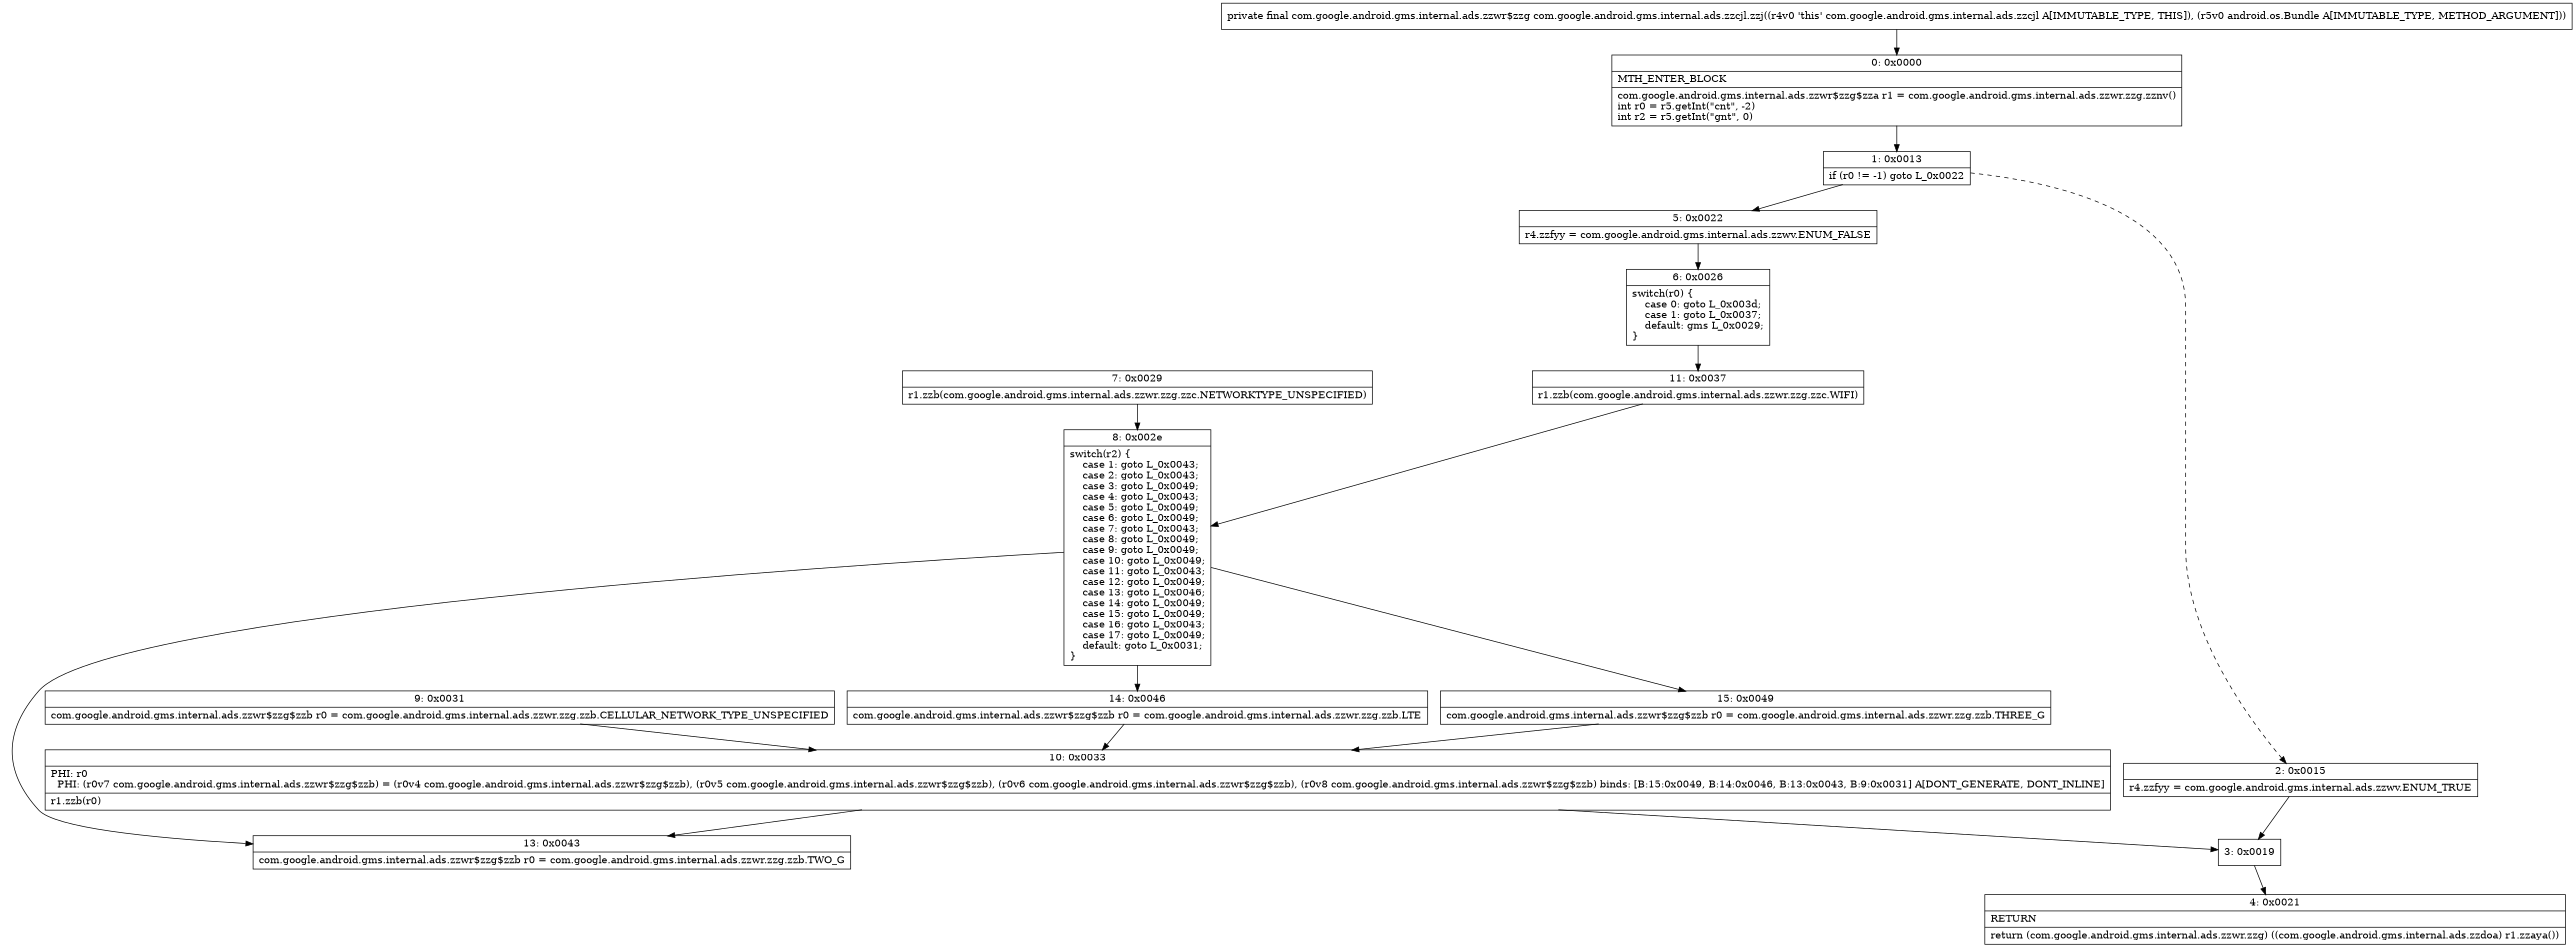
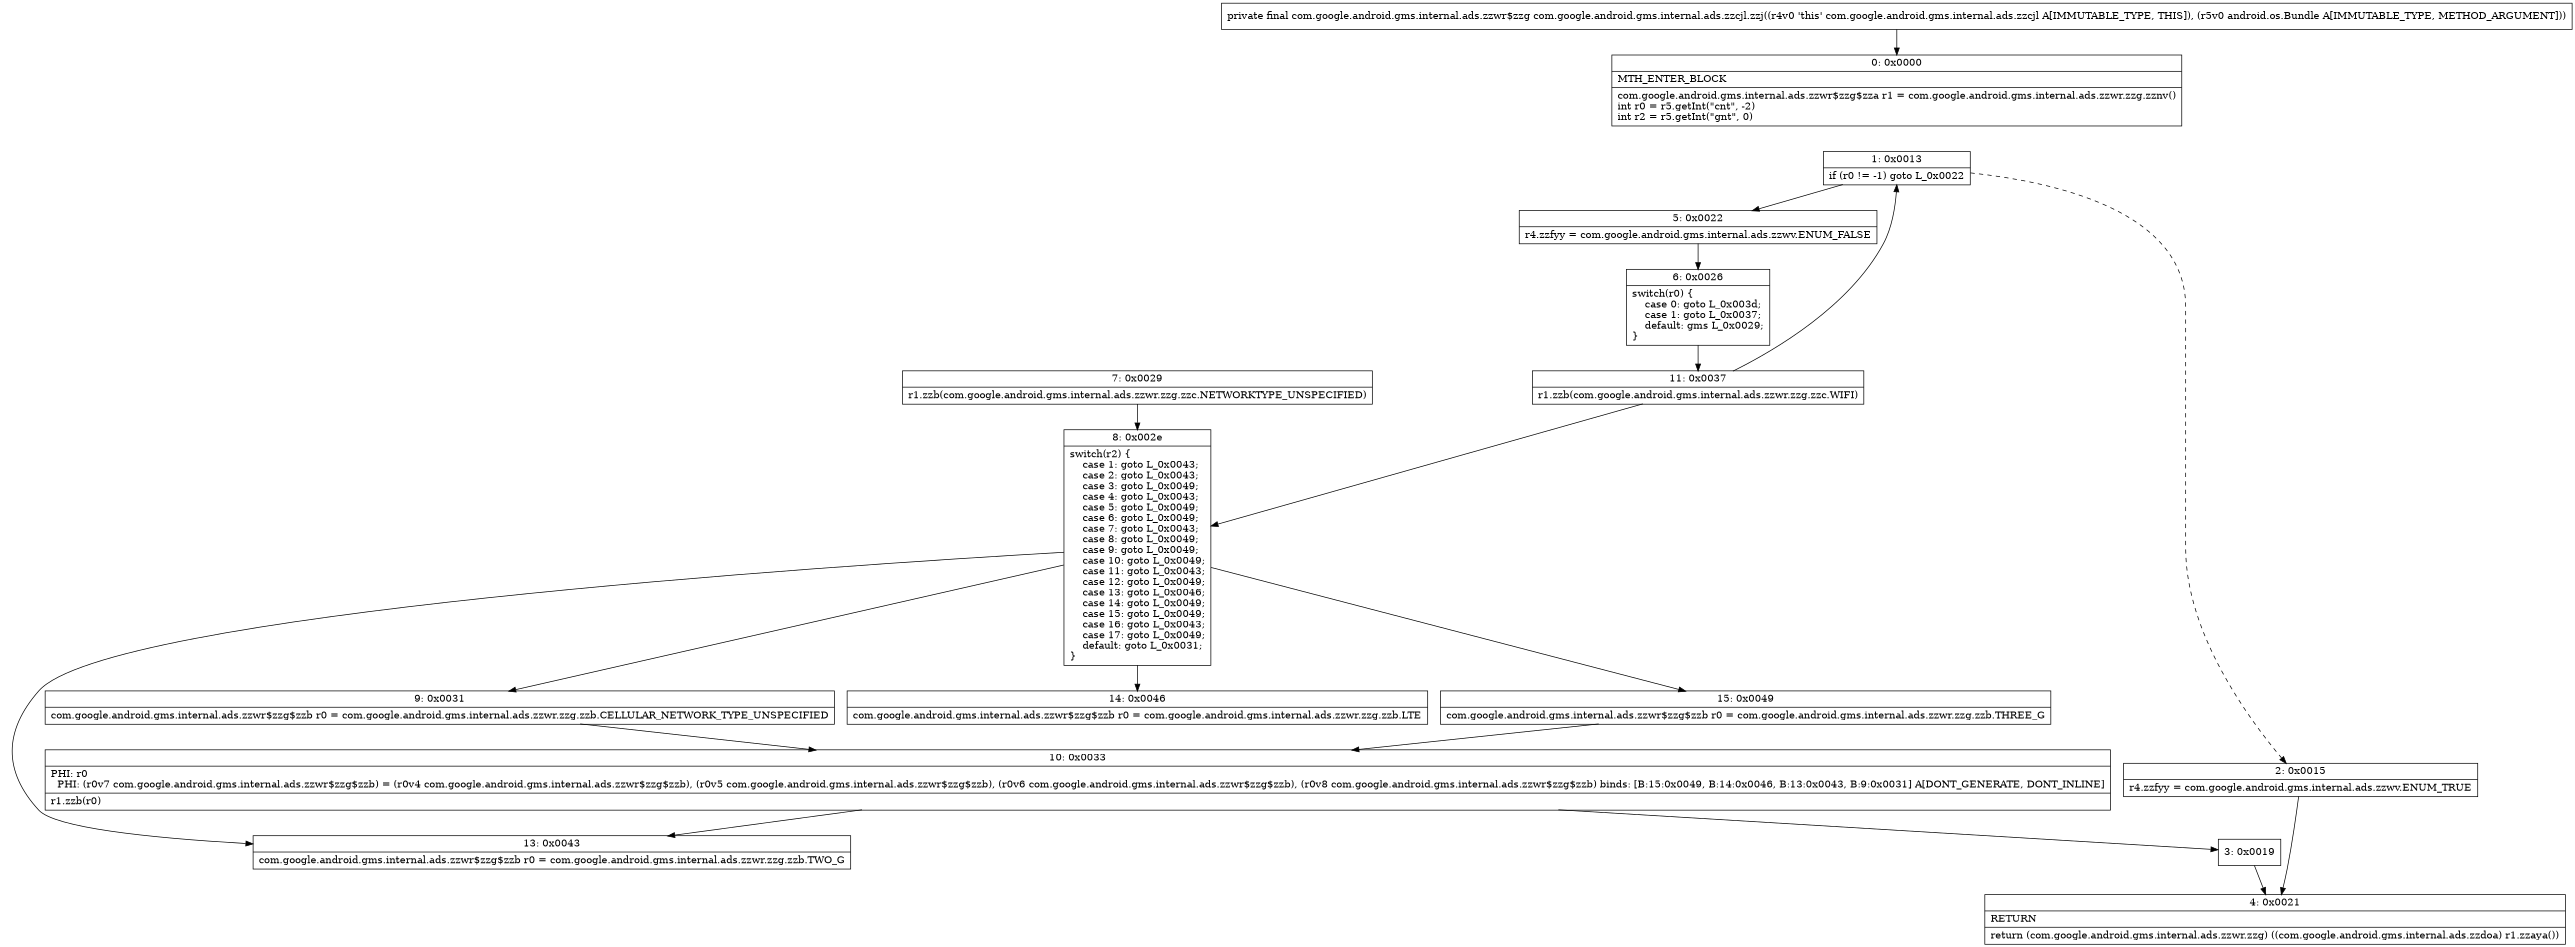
(1897, 135) -> (1838, 300)
none -> (790, 627)
(1116, 734) -> none
(2276, 815) -> (2292, 842)
